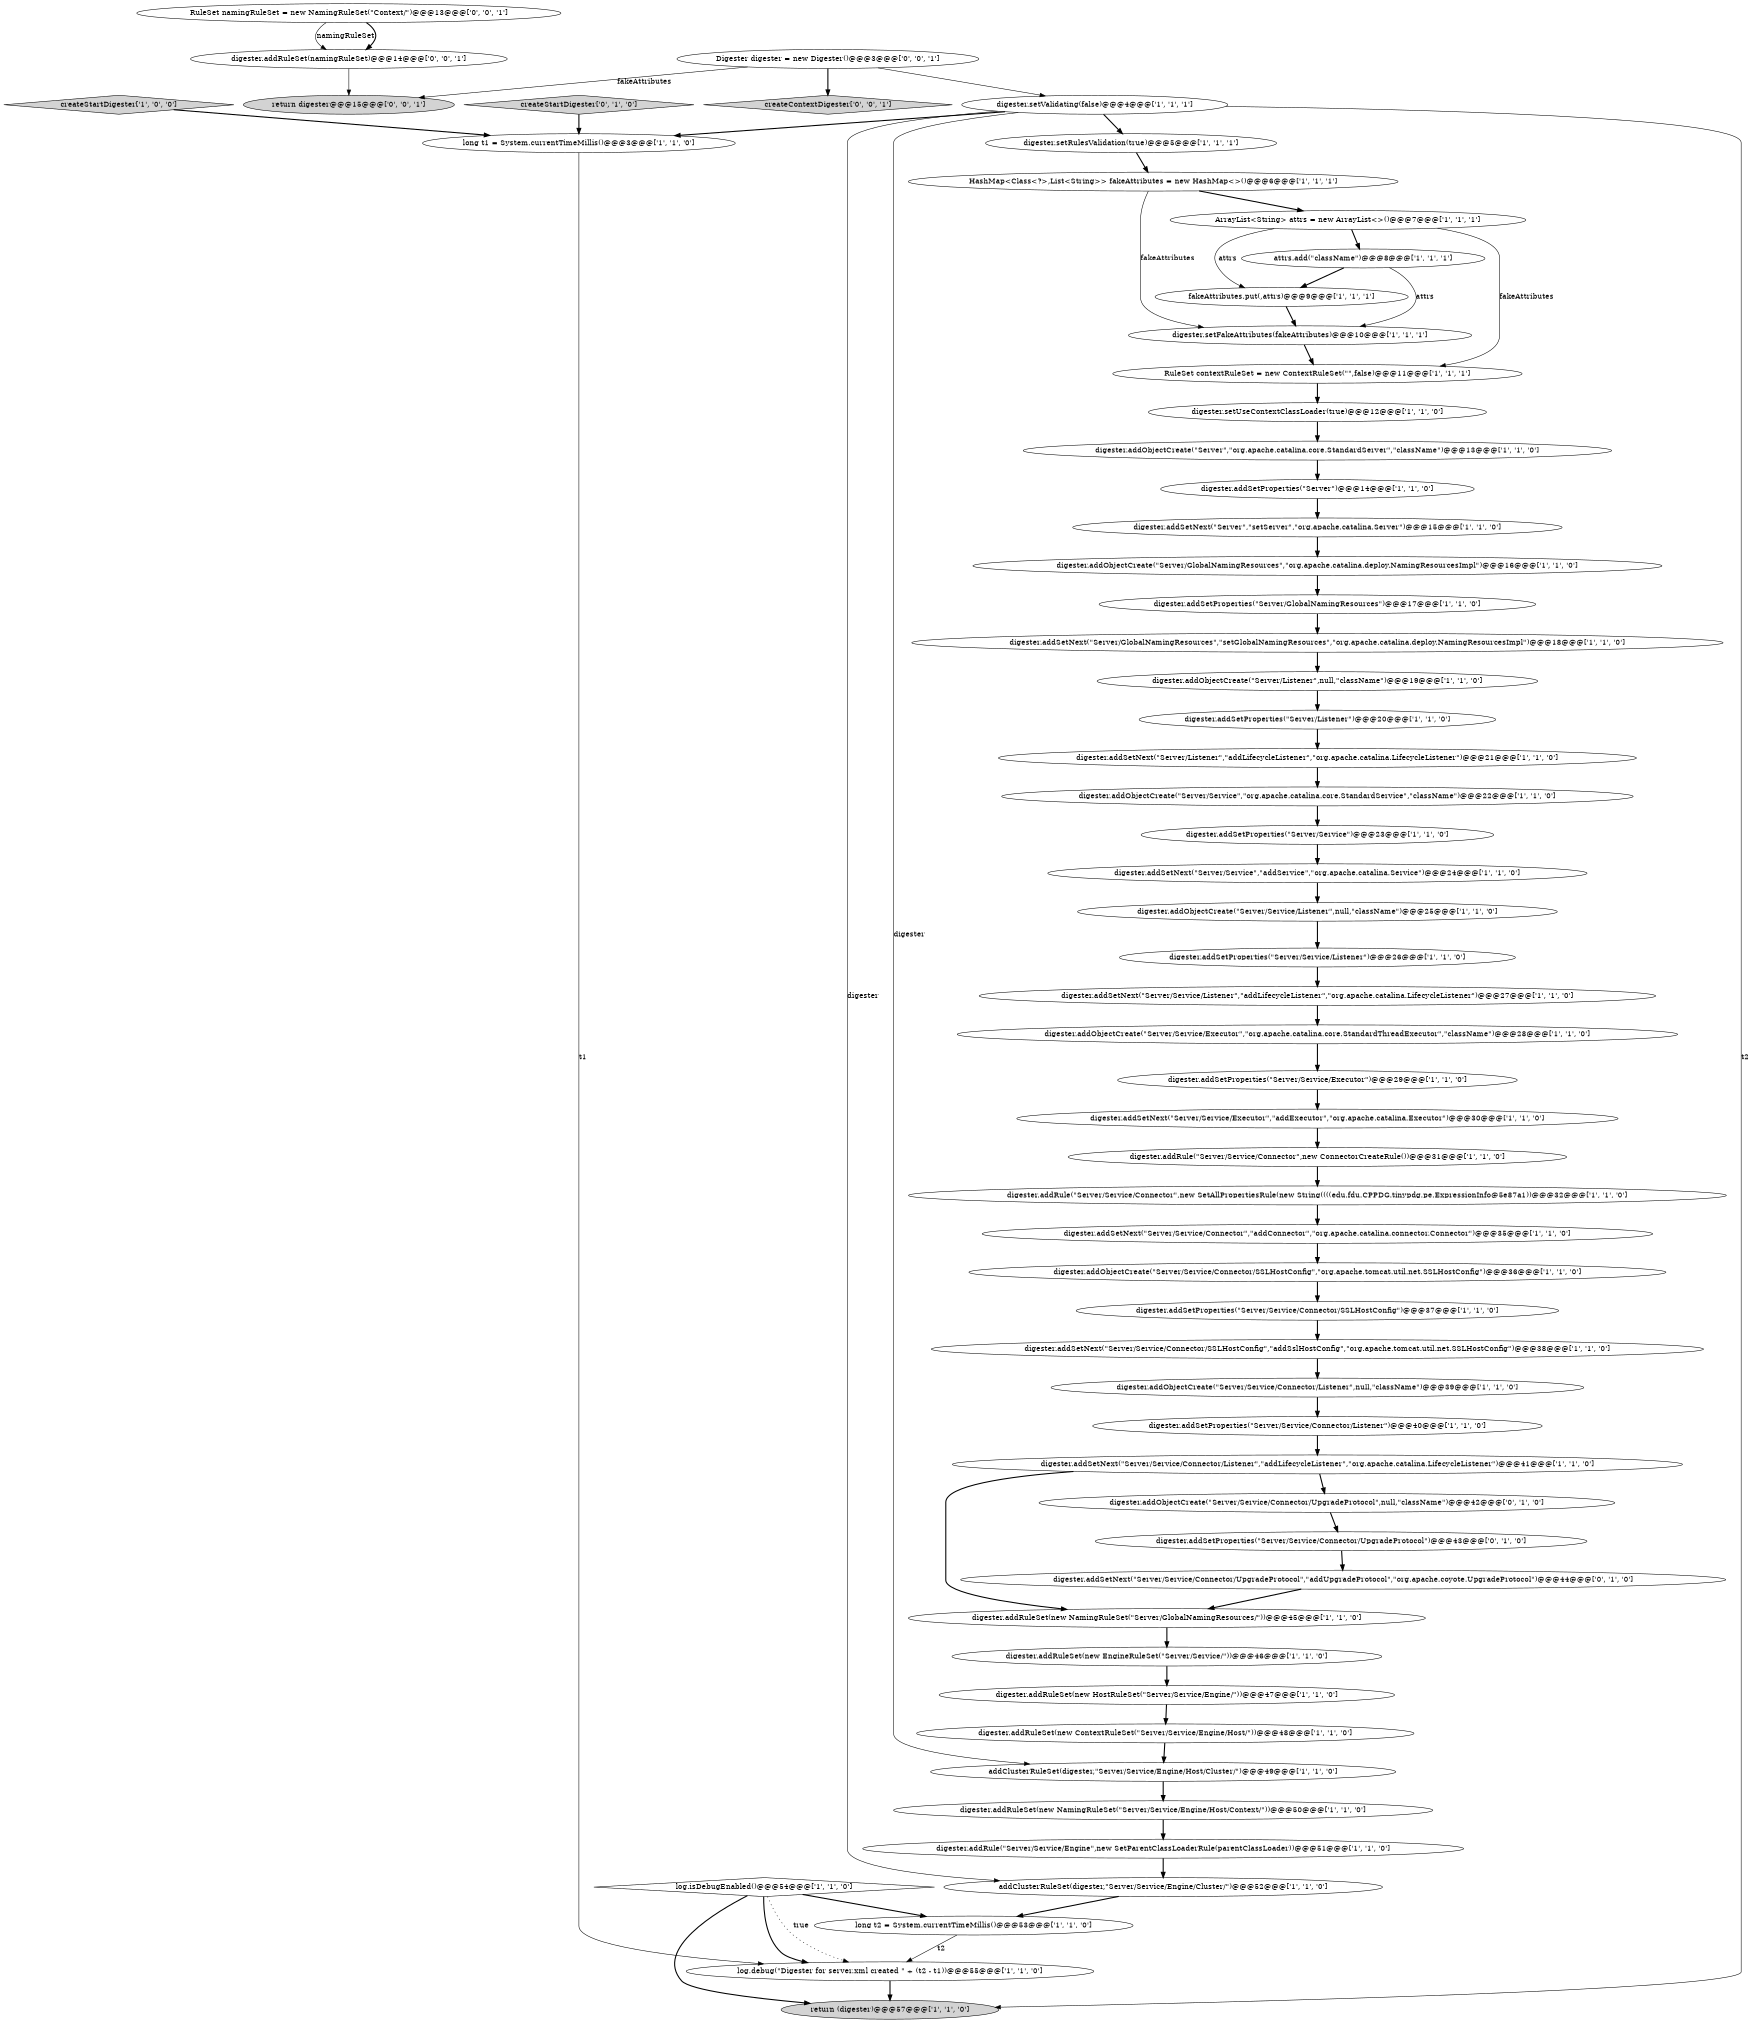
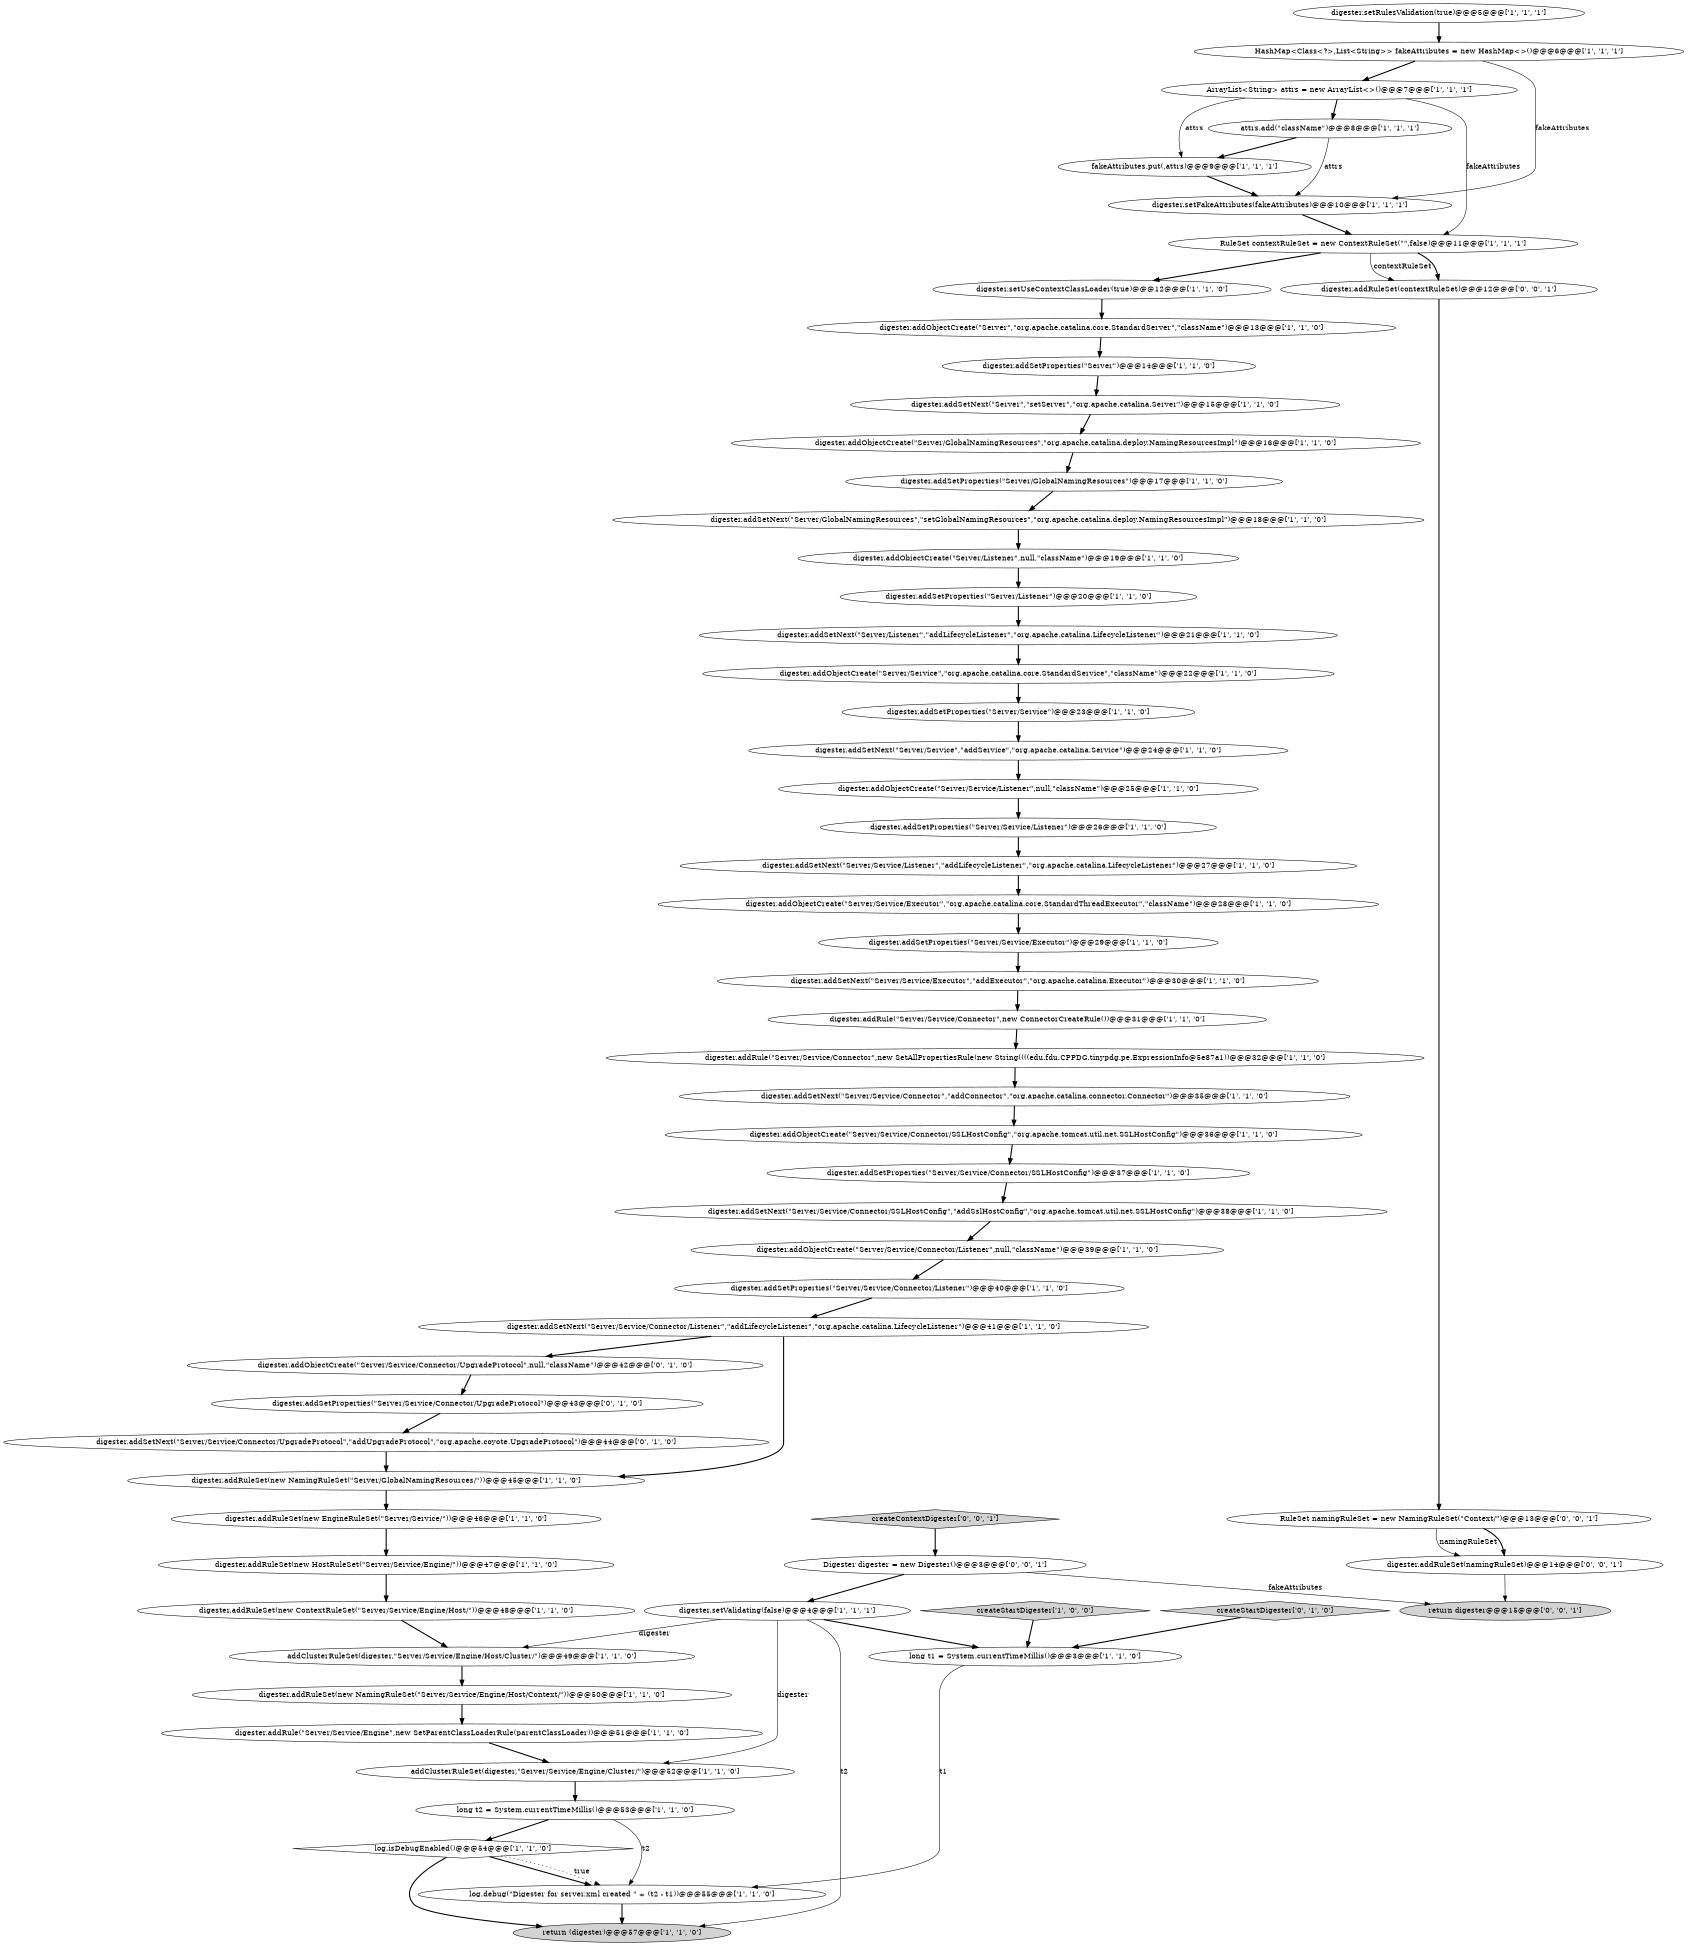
(828, 79) -> (935, 1539)
(959, 81) -> (859, 1587)
(1111, 122) -> none
none -> (1439, 290)
(862, 1905) -> (520, 1829)
